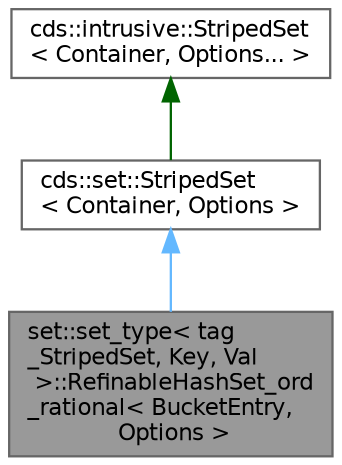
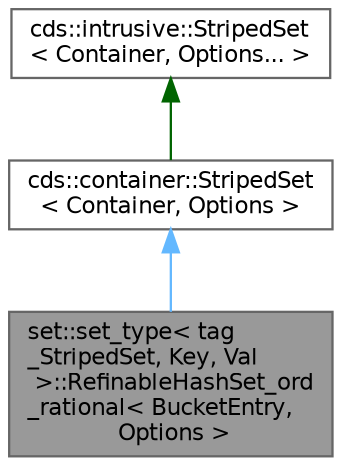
(171, 195) -> (171, 195)
